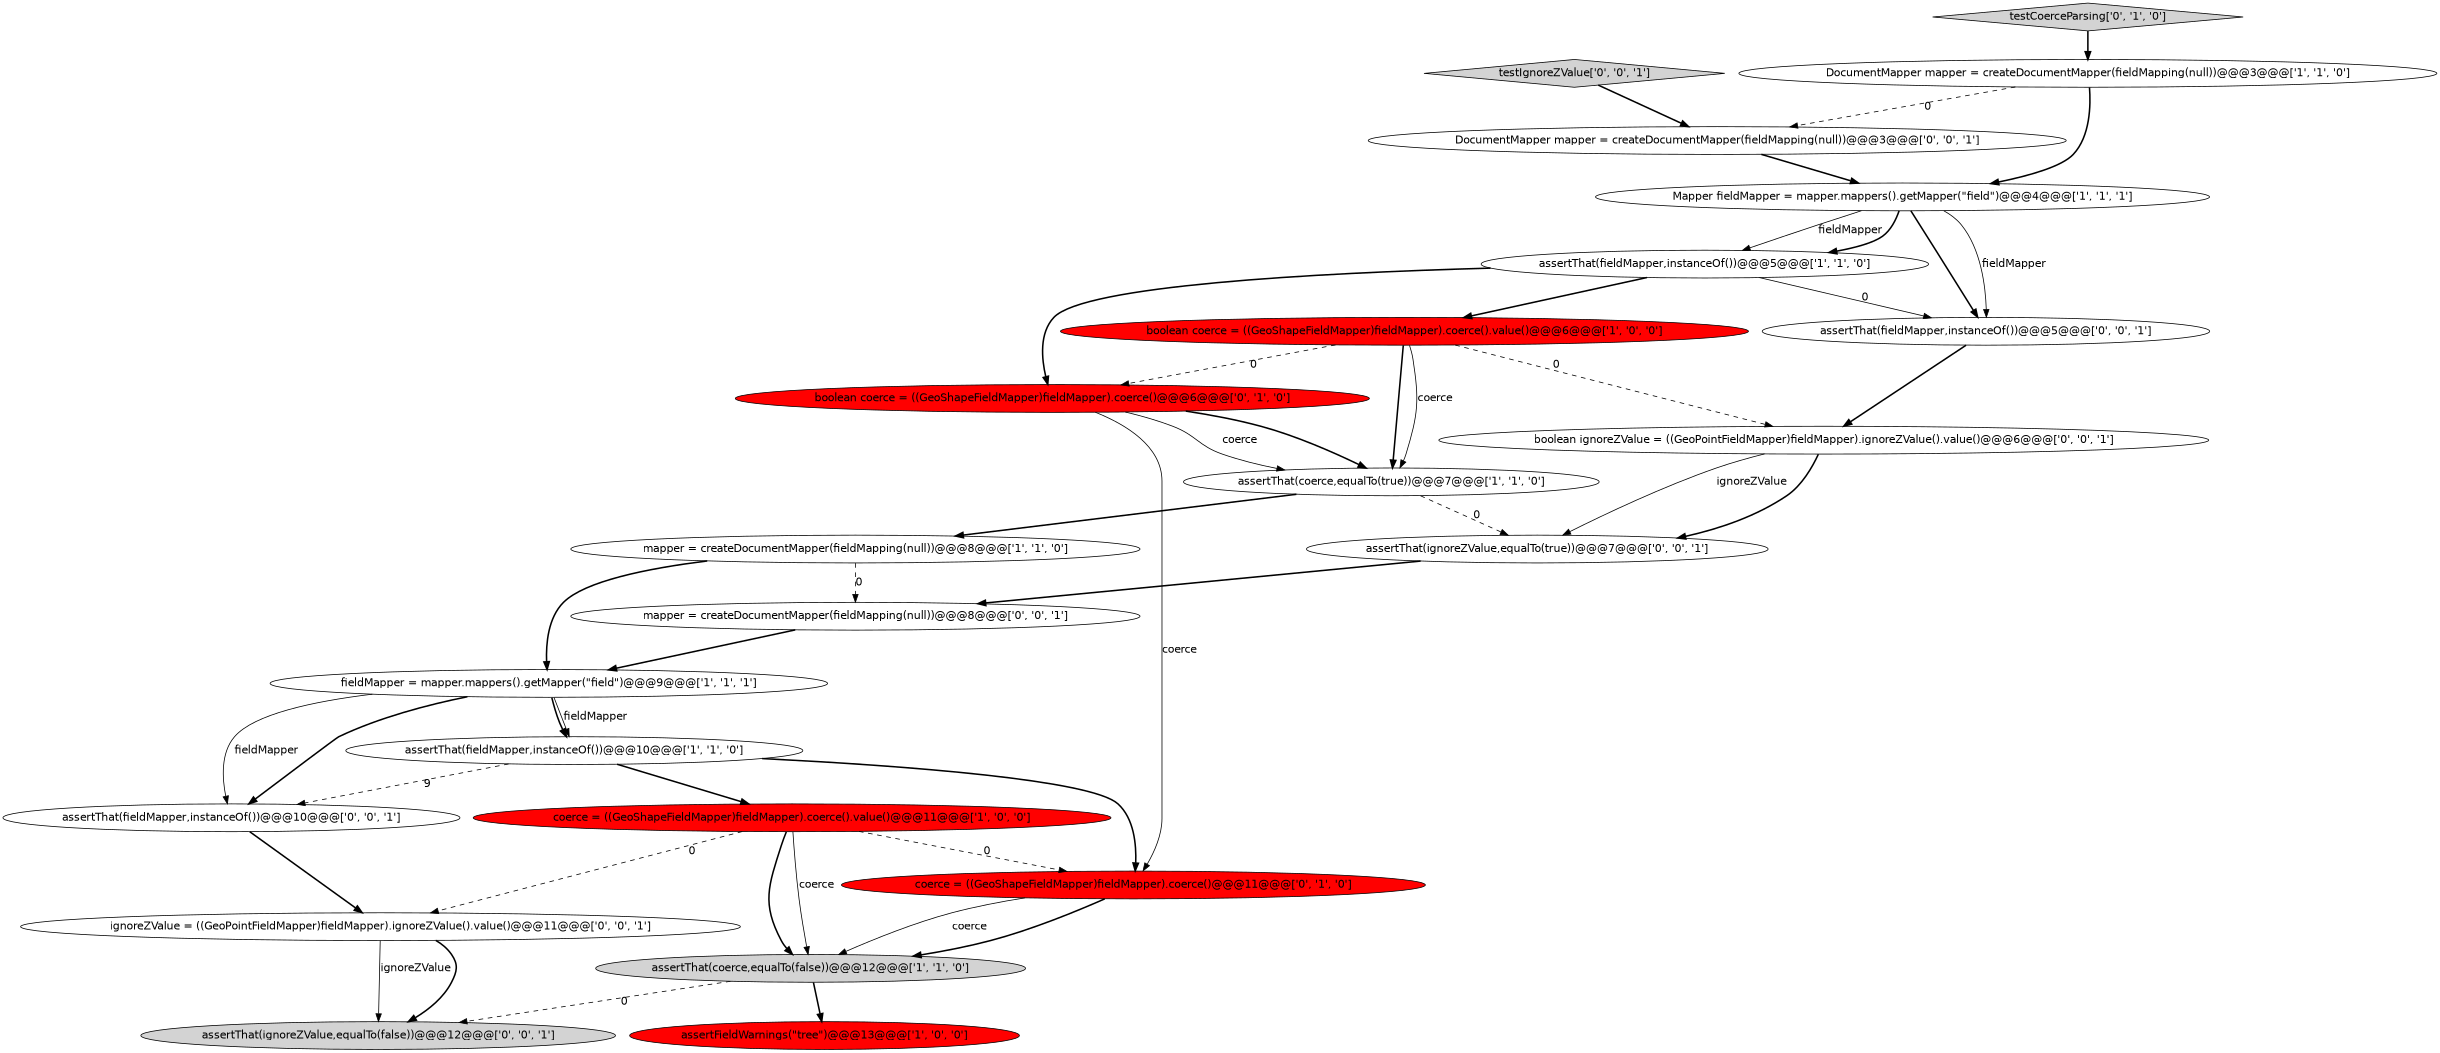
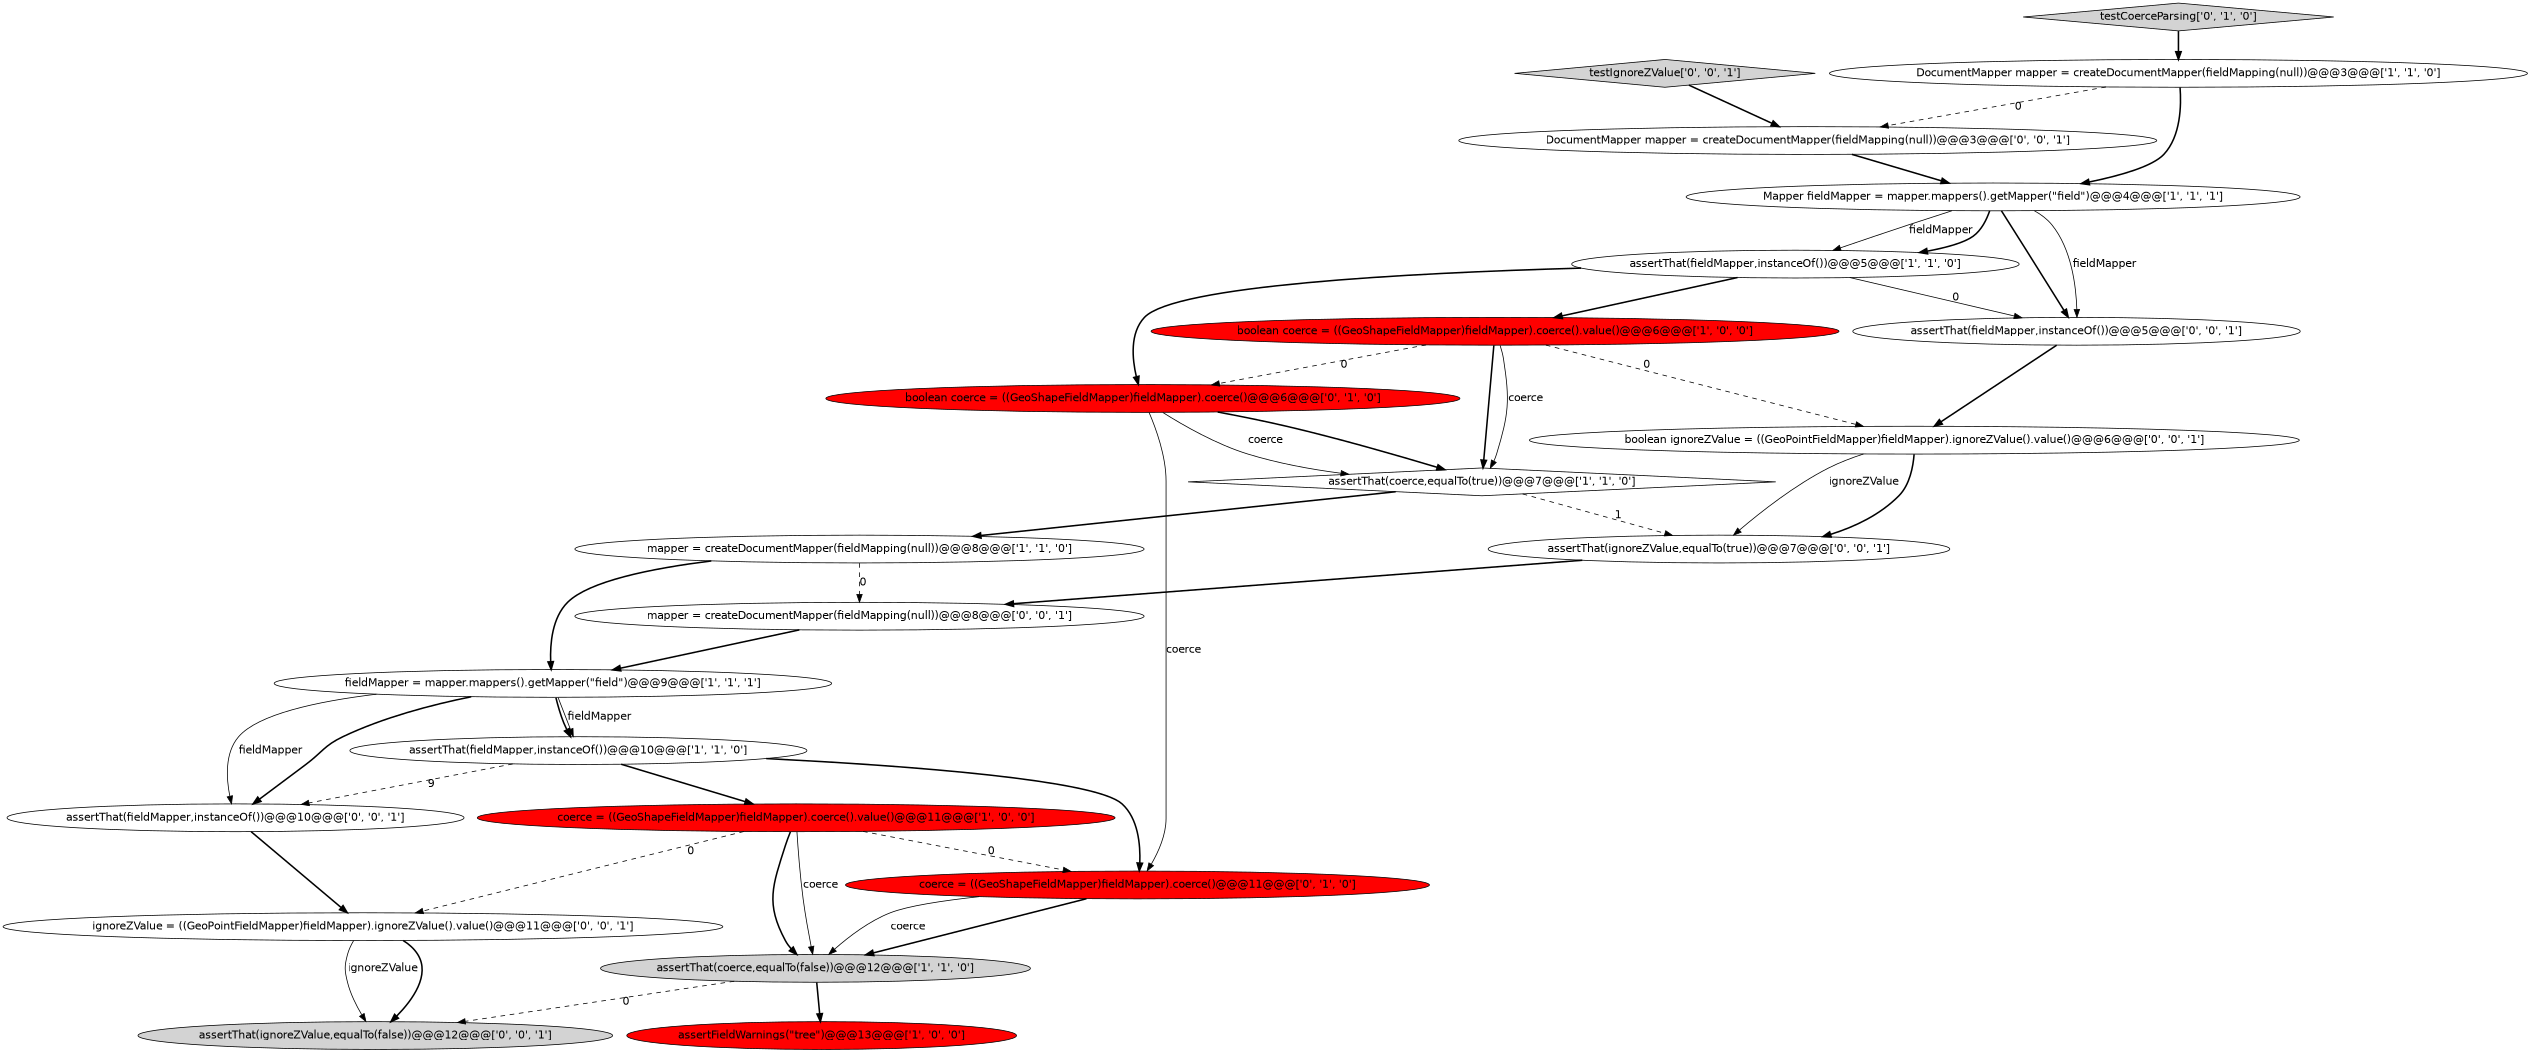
(1391, 482) -> (1482, 482)
(1477, 515) -> (1619, 515)
